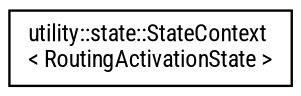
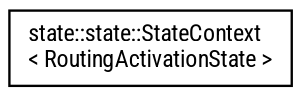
(151, 48) -> (151, 48)
